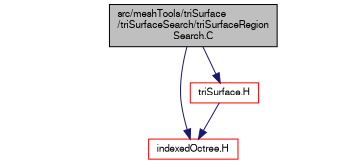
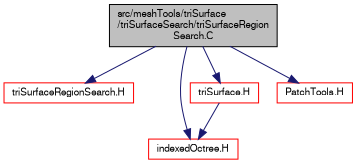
none -> (69, 93)
none -> (315, 93)
